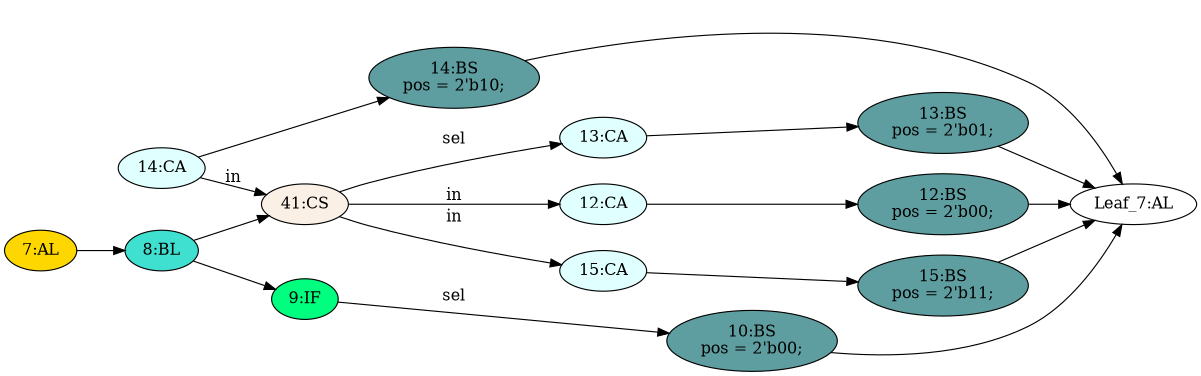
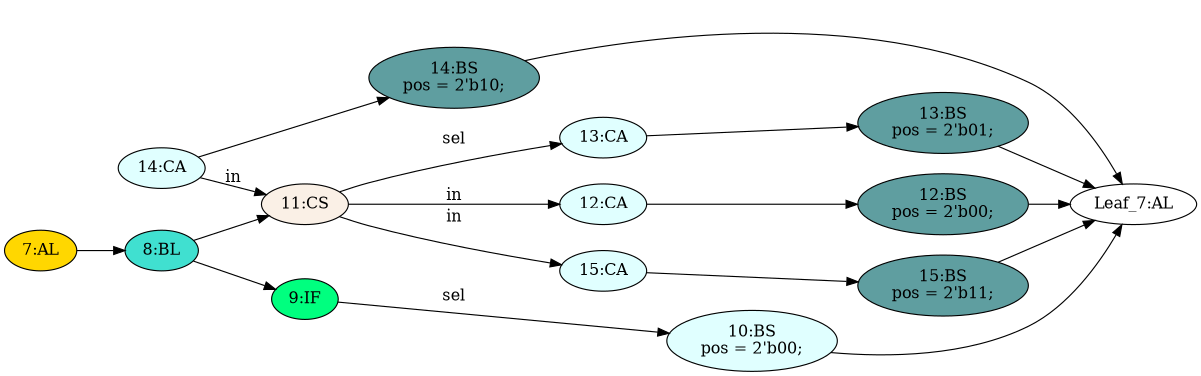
(305, 204) -> (305, 204)
(752, 341) -> (752, 341)
